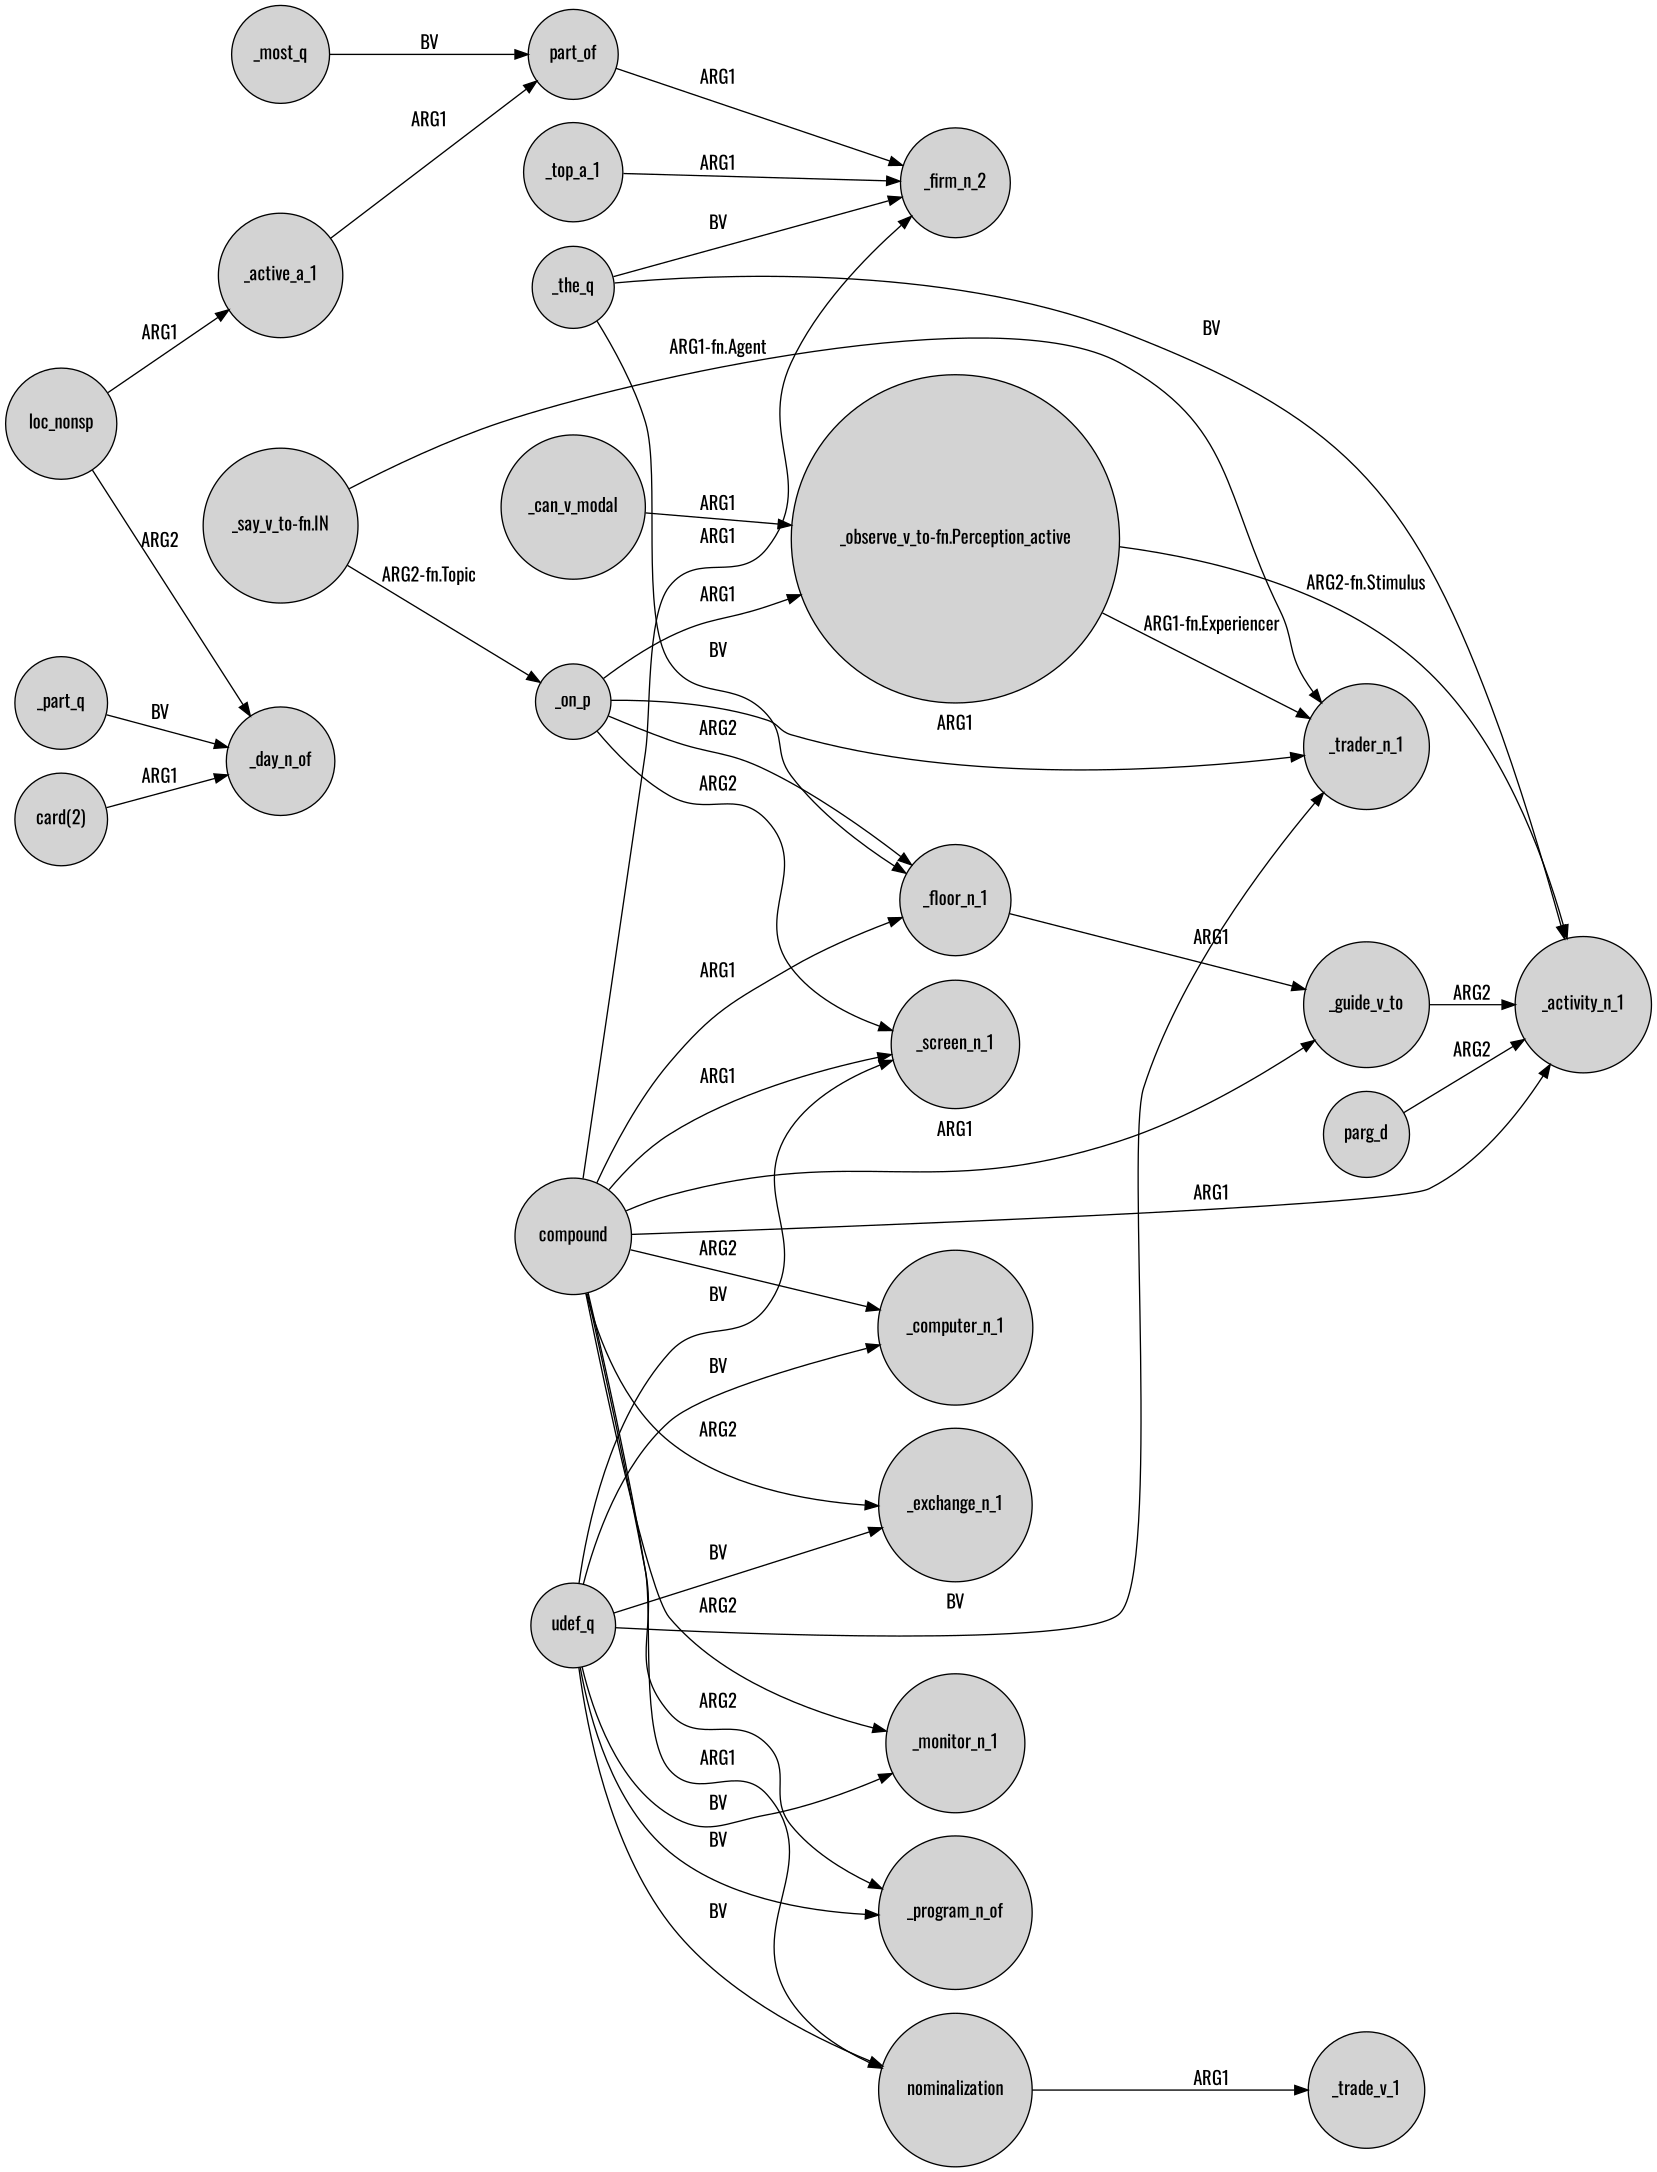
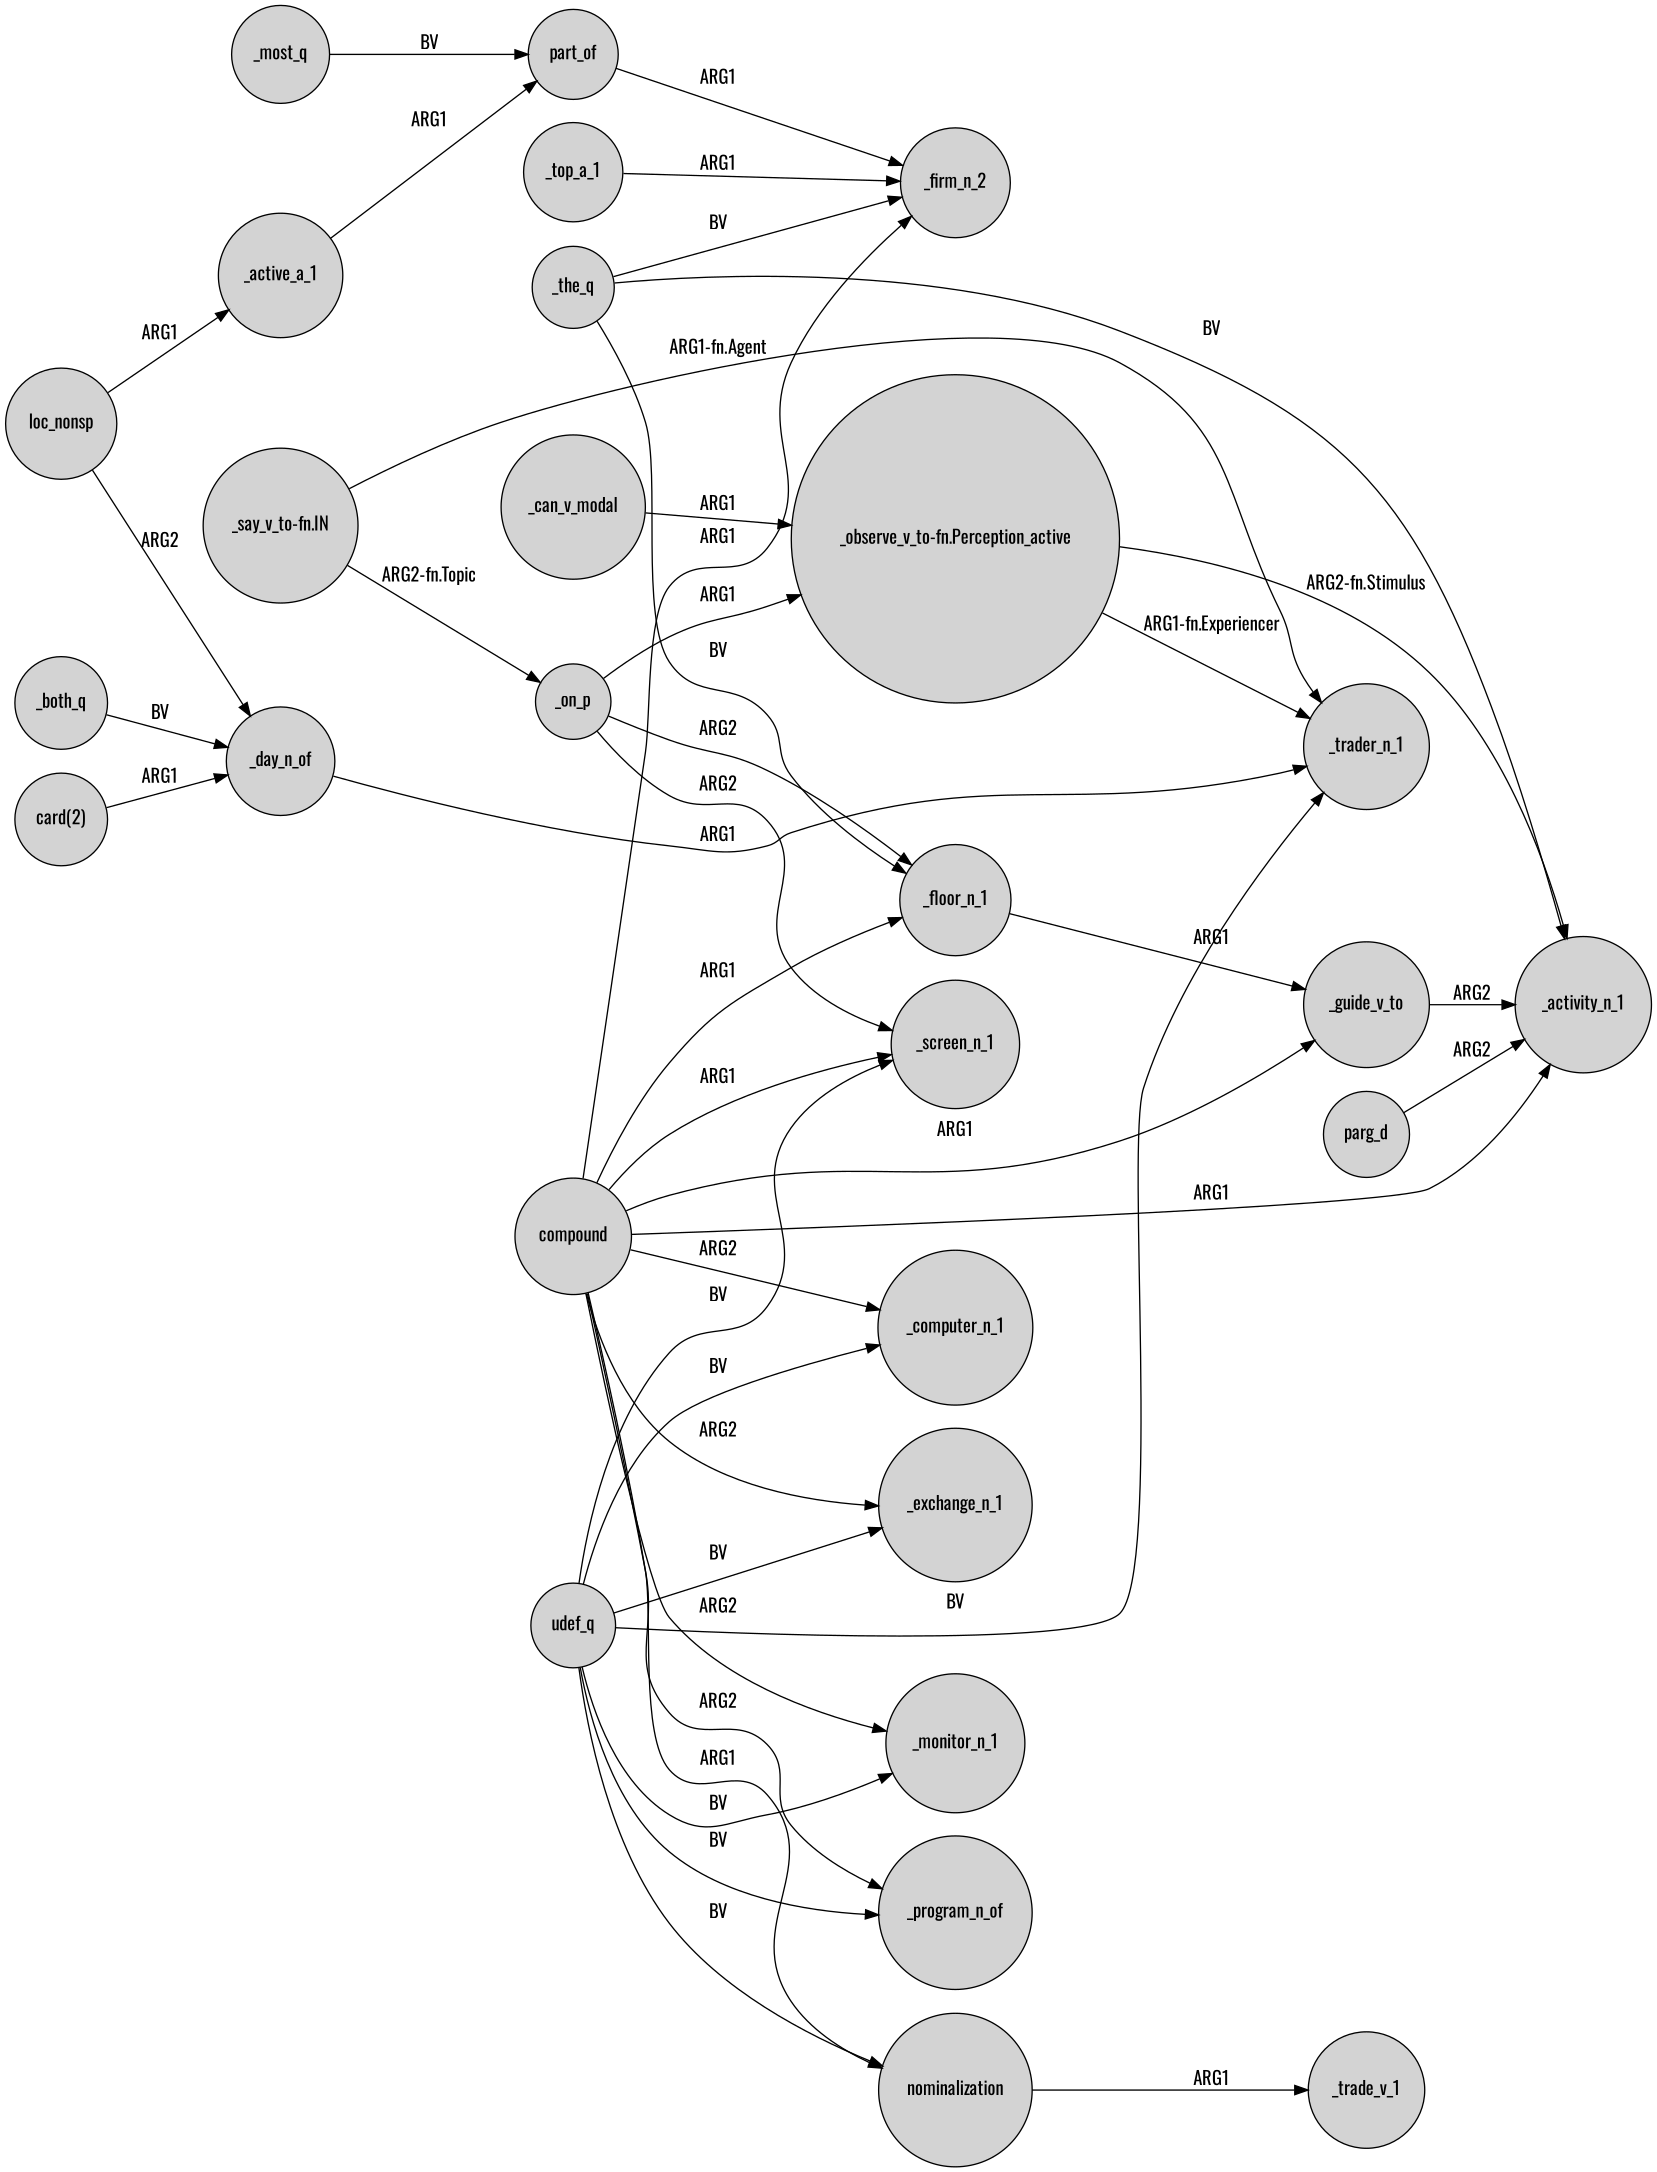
(61, 703) -> (61, 703)
(947, 763) -> (810, 827)
